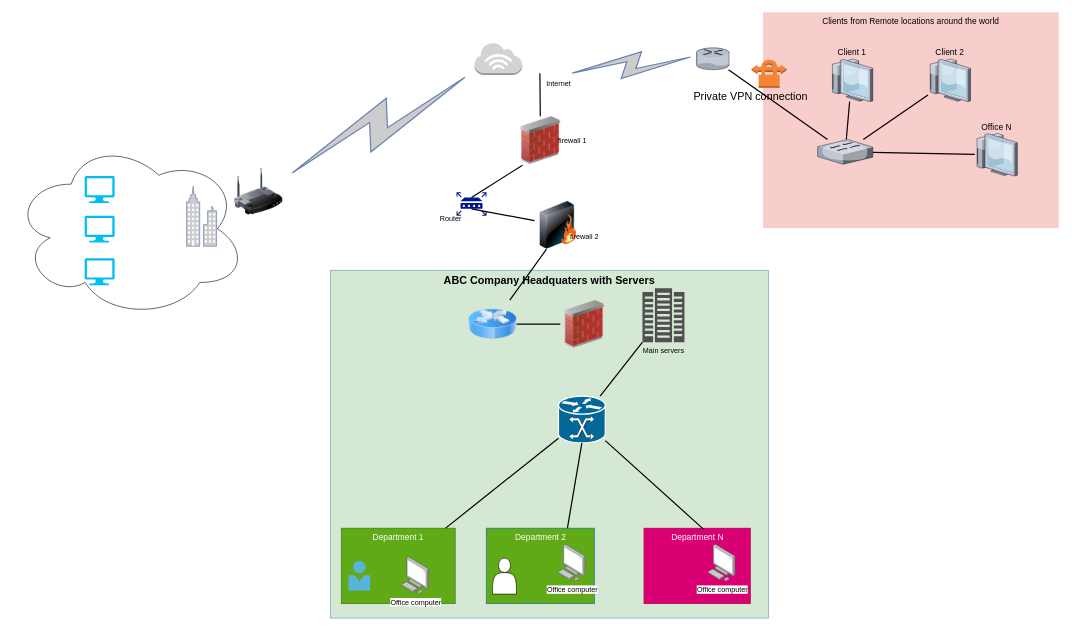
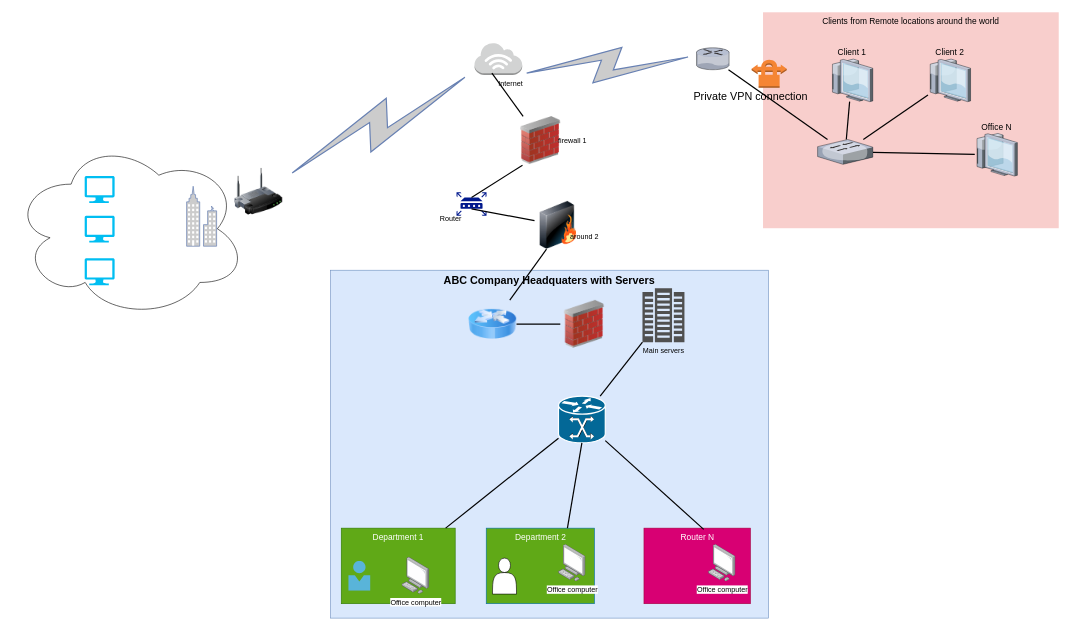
(558, 84) -> (510, 84)
(584, 237) -> (584, 237)
(549, 444) -> (549, 444)
(698, 538) -> (698, 538)
